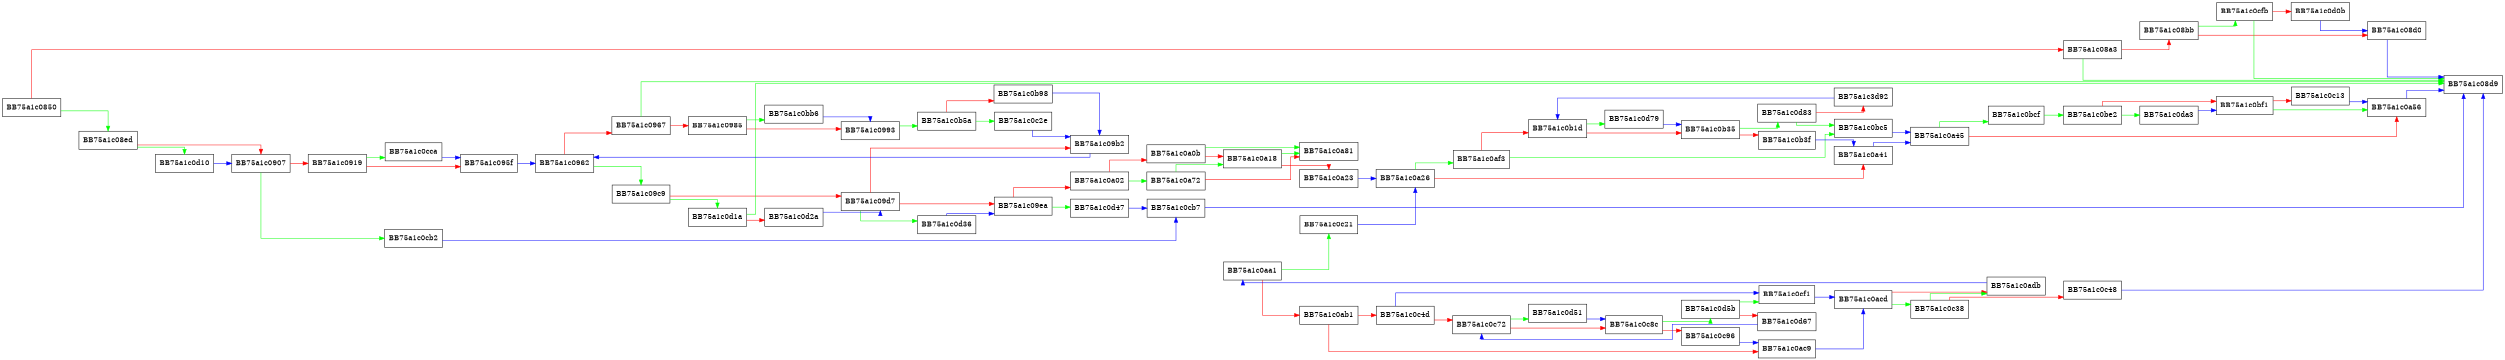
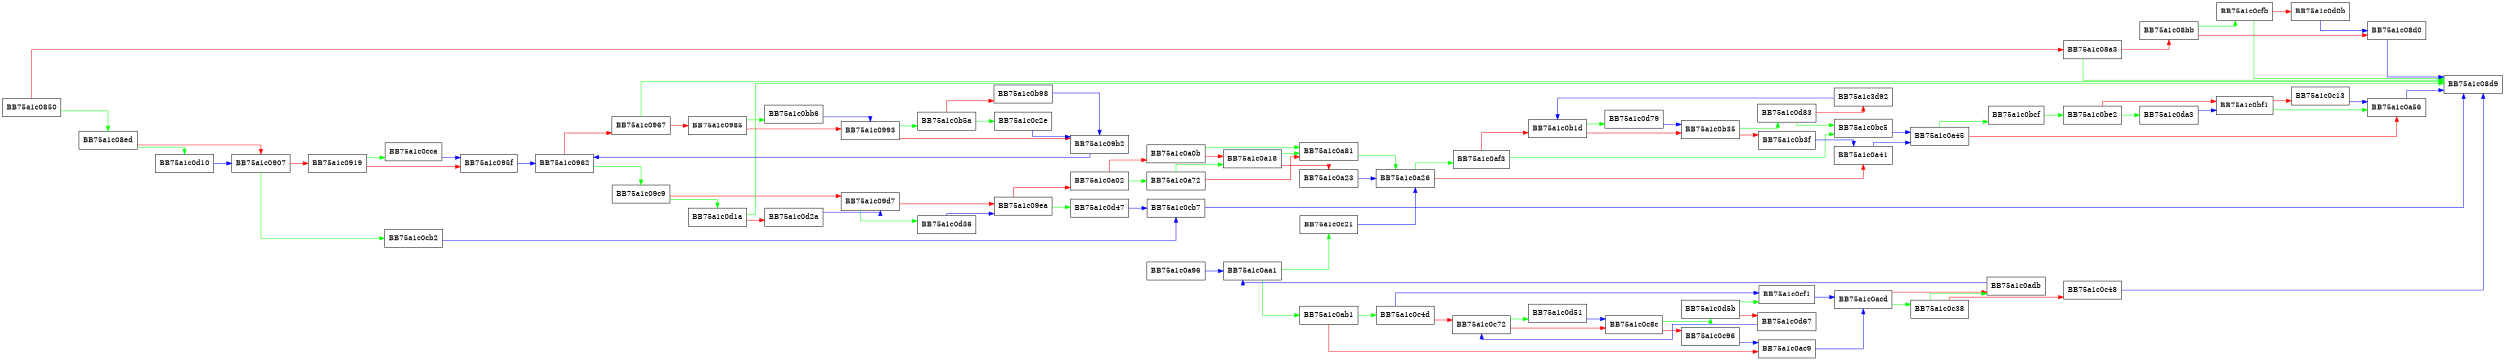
(946, 148) -> (982, 138)
none -> (1381, 155)
none -> (1176, 271)
(1262, 314) -> (1262, 314)
(1365, 315) -> (1365, 315)
